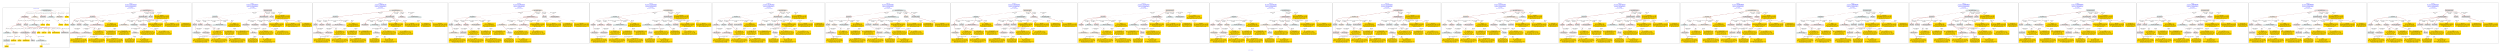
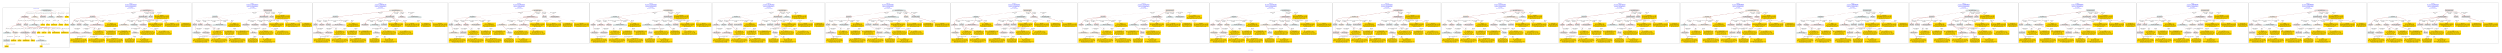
none -> (54, 25)
(65, 33) -> (65, 33)
(33, 41) -> (33, 41)
